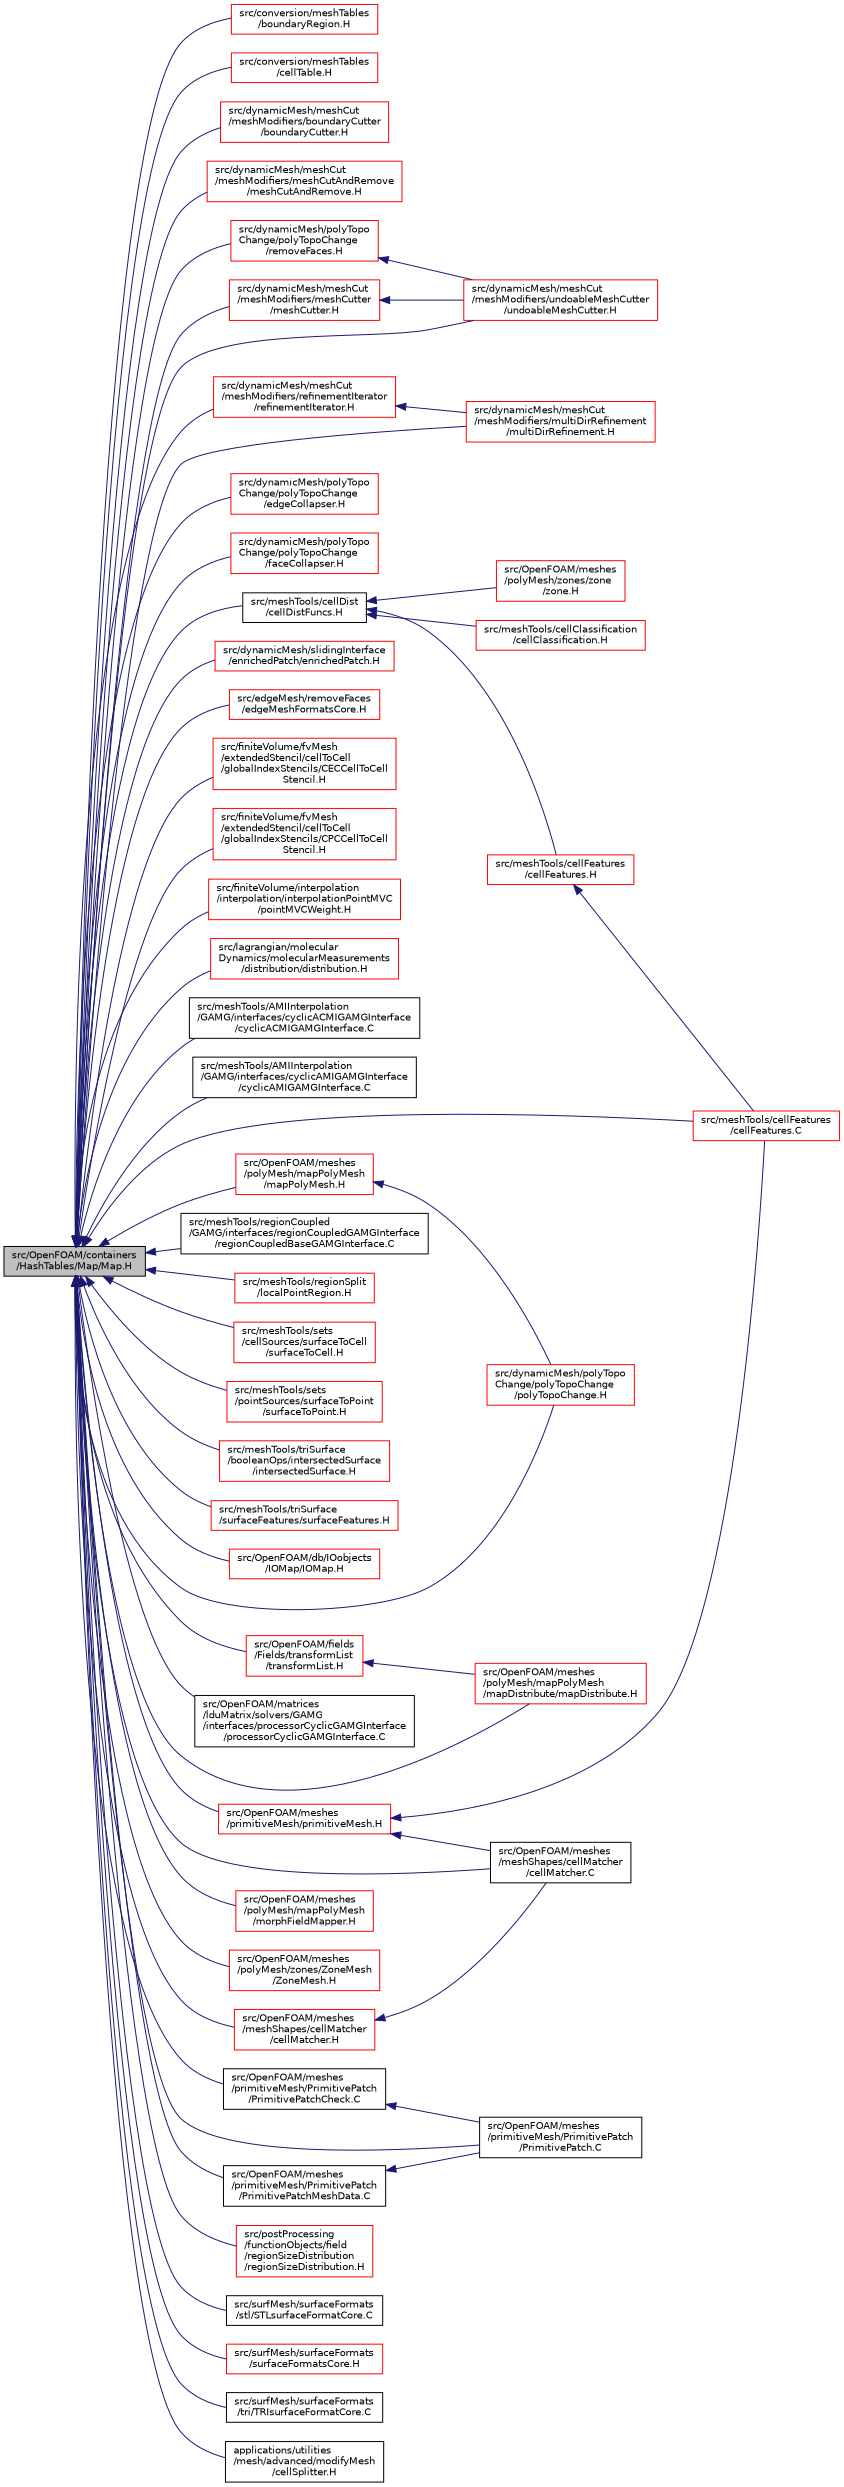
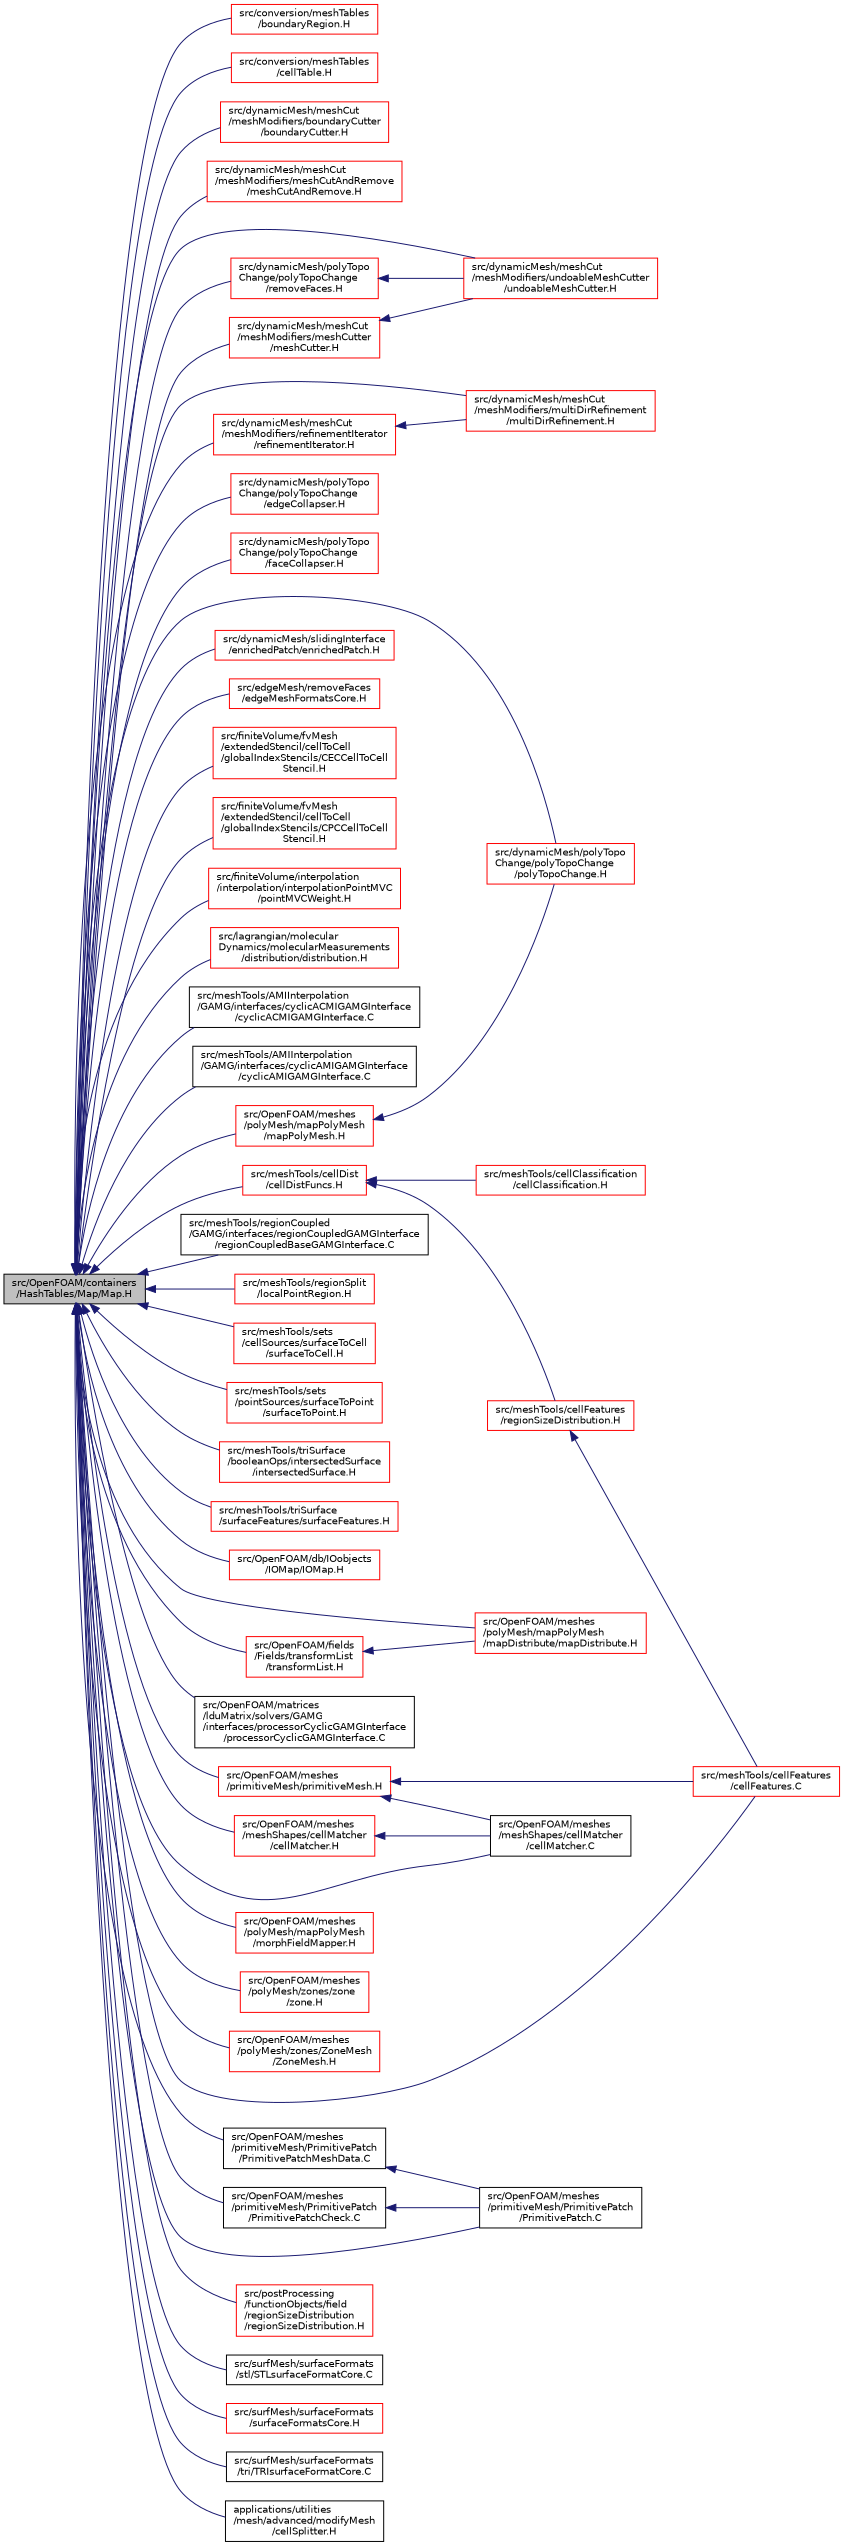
(436, 594) -> (134, 1857)
(305, 608) -> (305, 1180)
(561, 870) -> (561, 1416)
